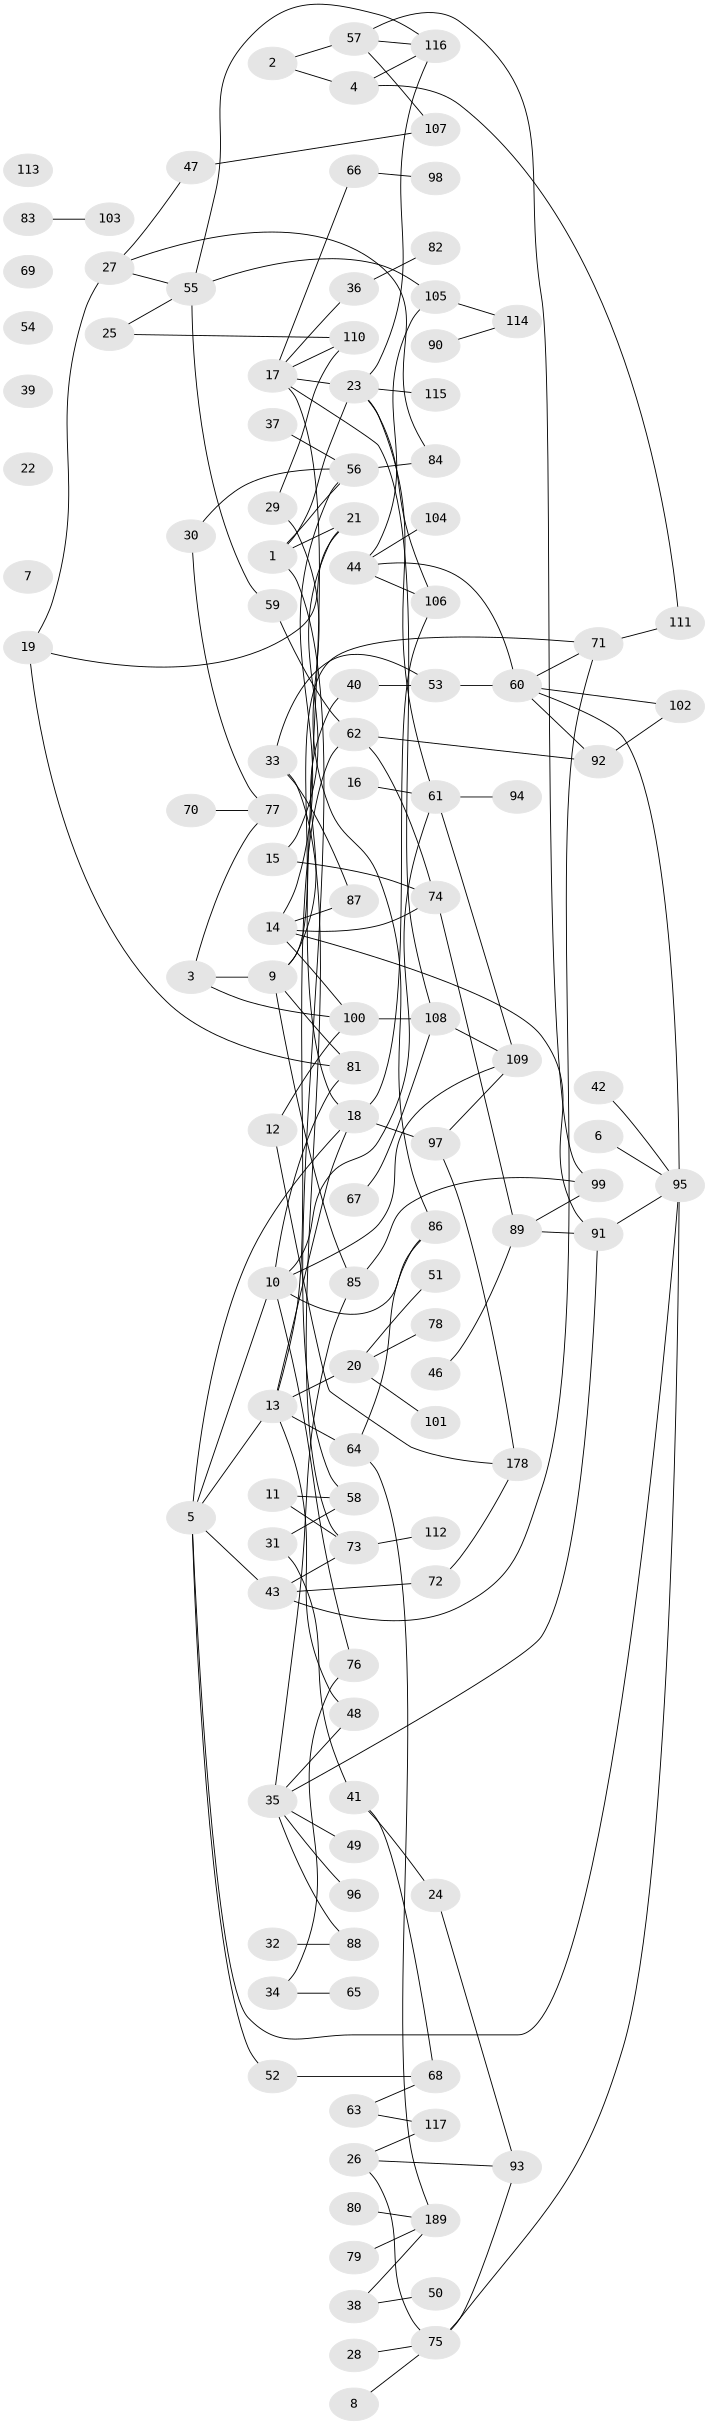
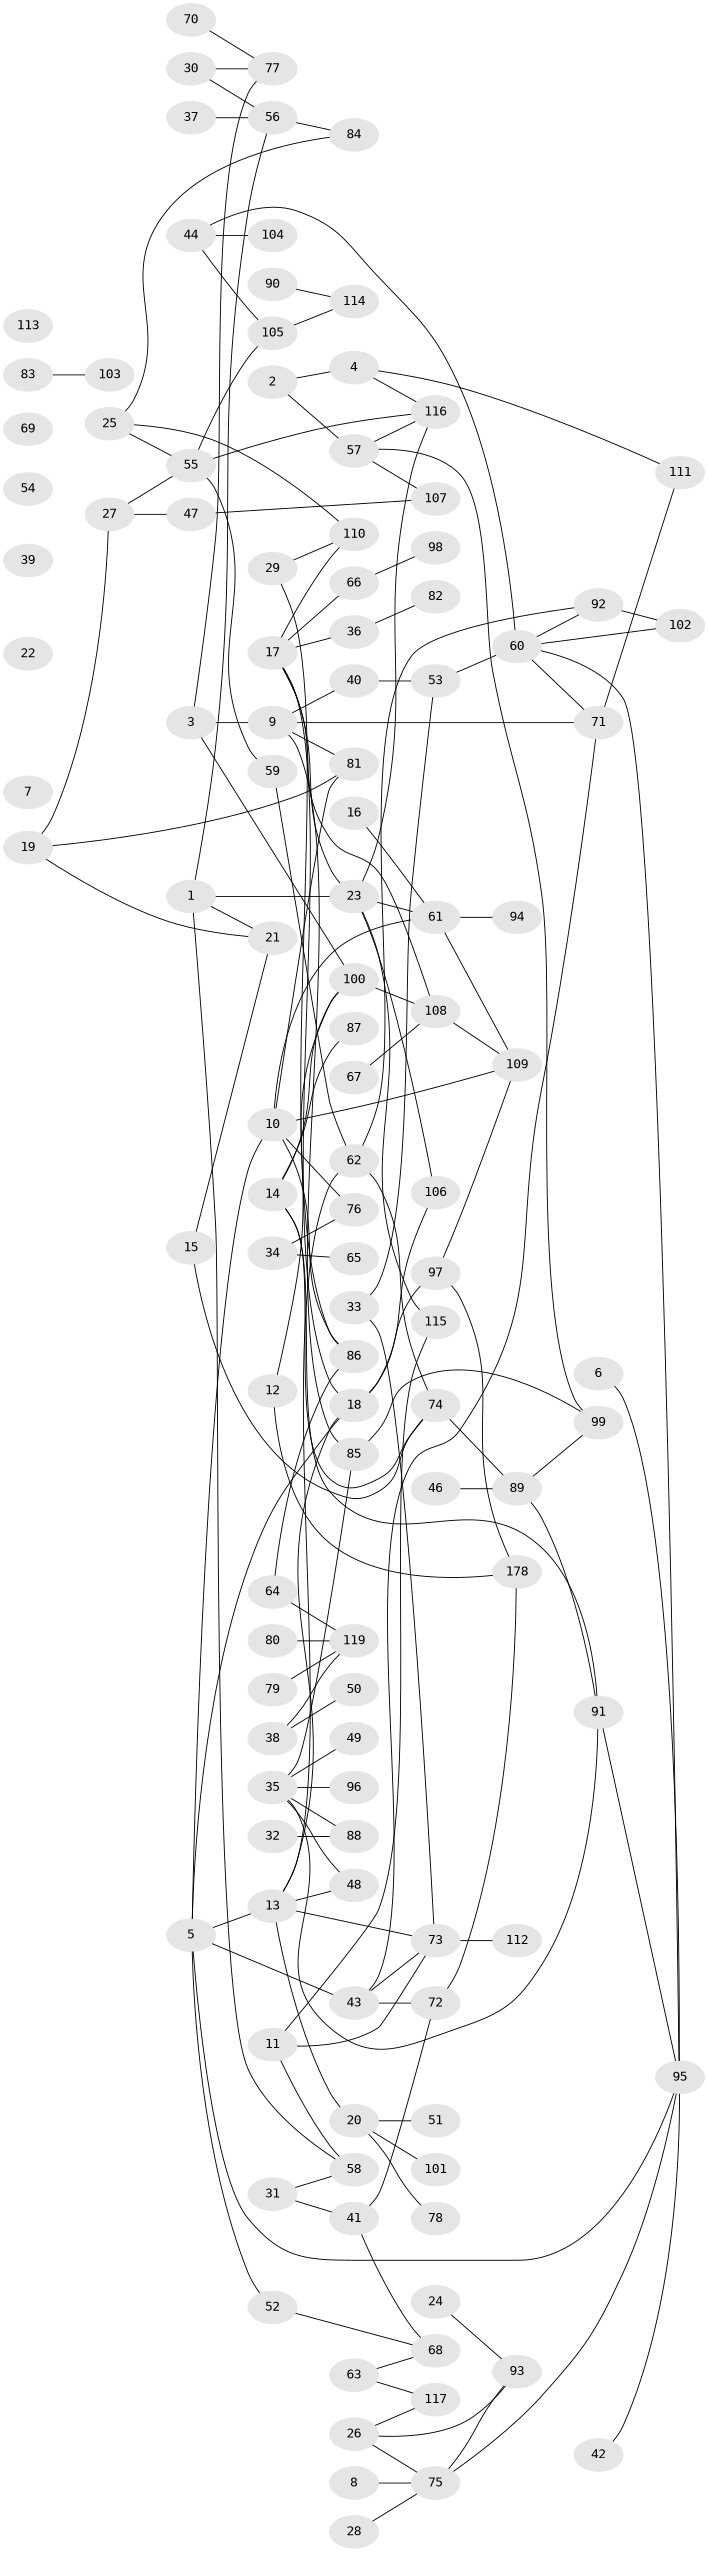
(352, 248) -> (159, 223)
(395, 585) -> none
(306, 697) -> none
(329, 842) -> none
(313, 1428) -> (354, 1923)
none -> (400, 1699)
(397, 1845) -> (404, 2114)
(436, 2221) -> (354, 1641)
